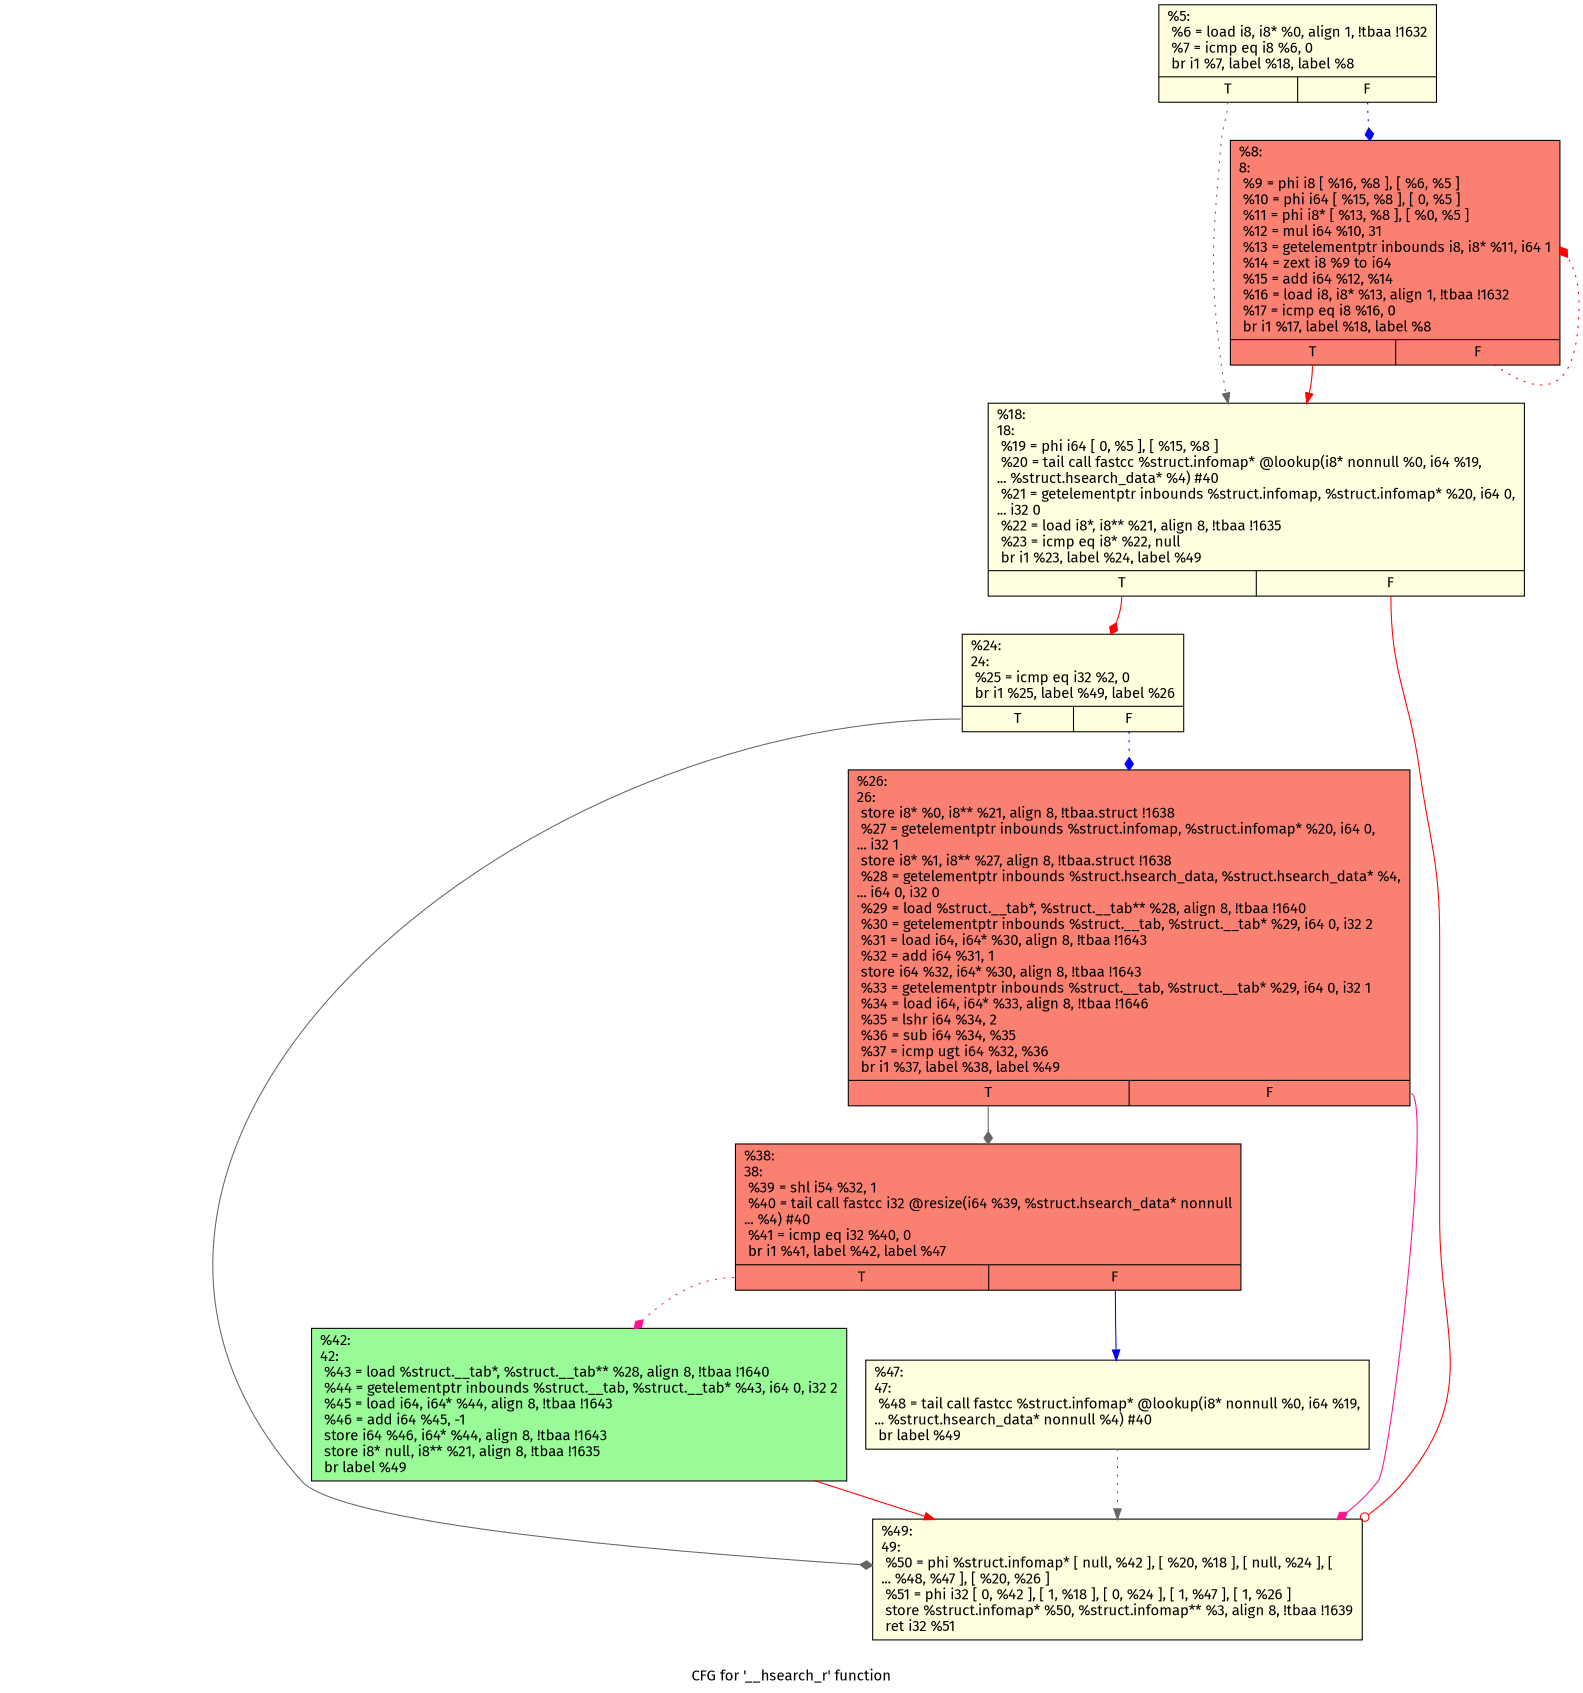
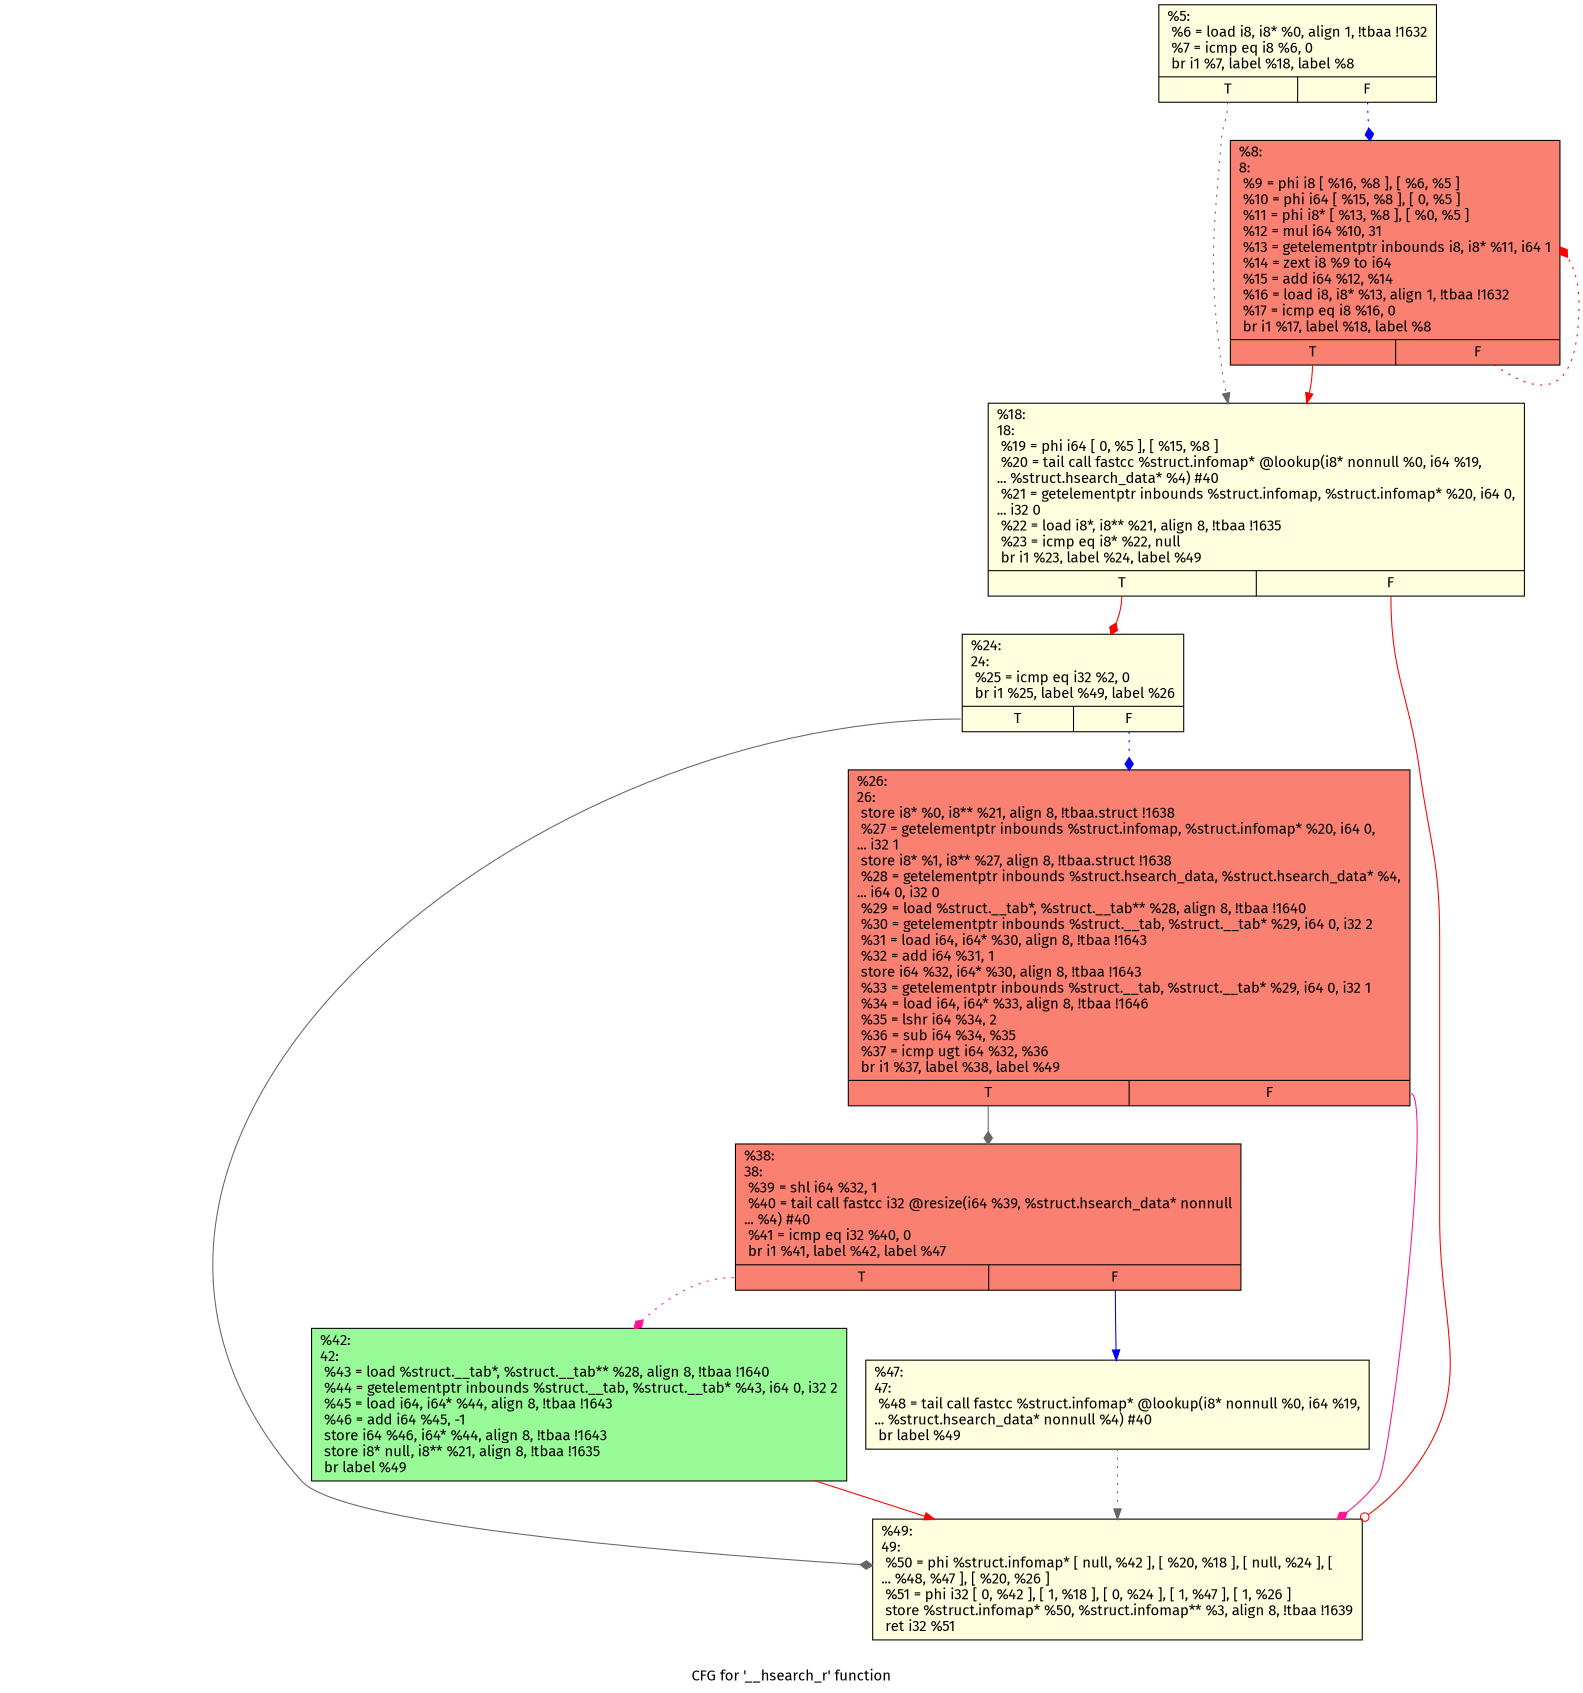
(811, 1188) -> (811, 1188)
